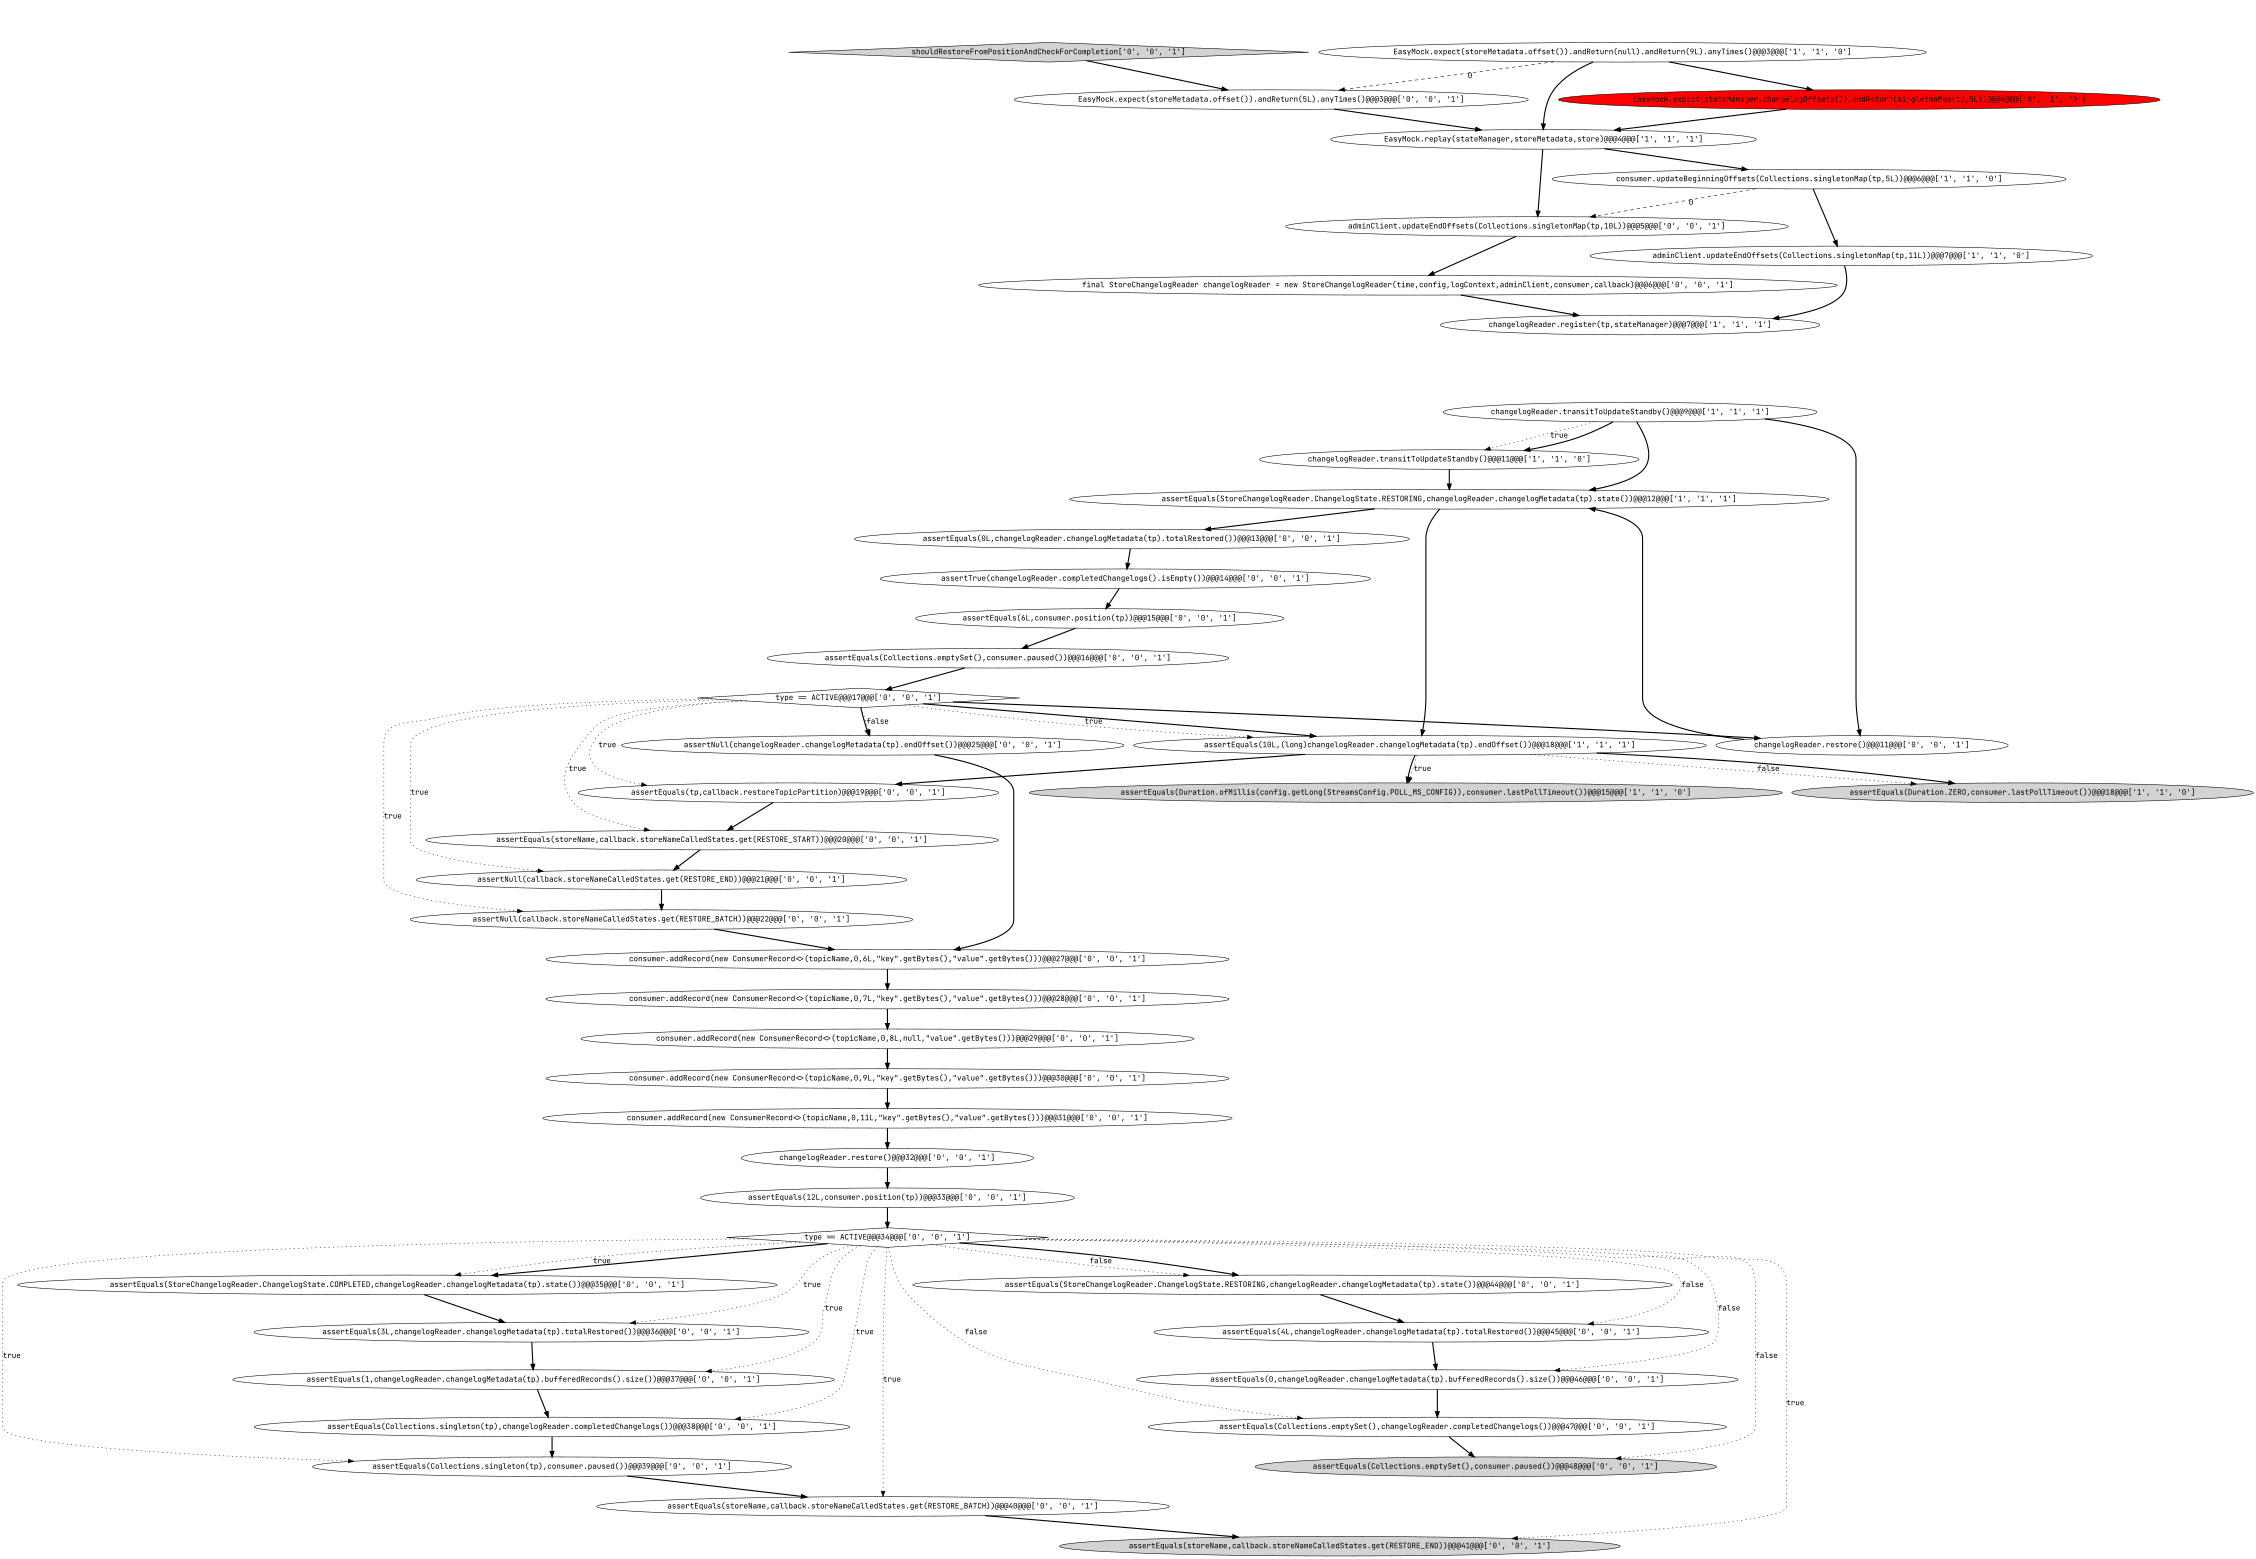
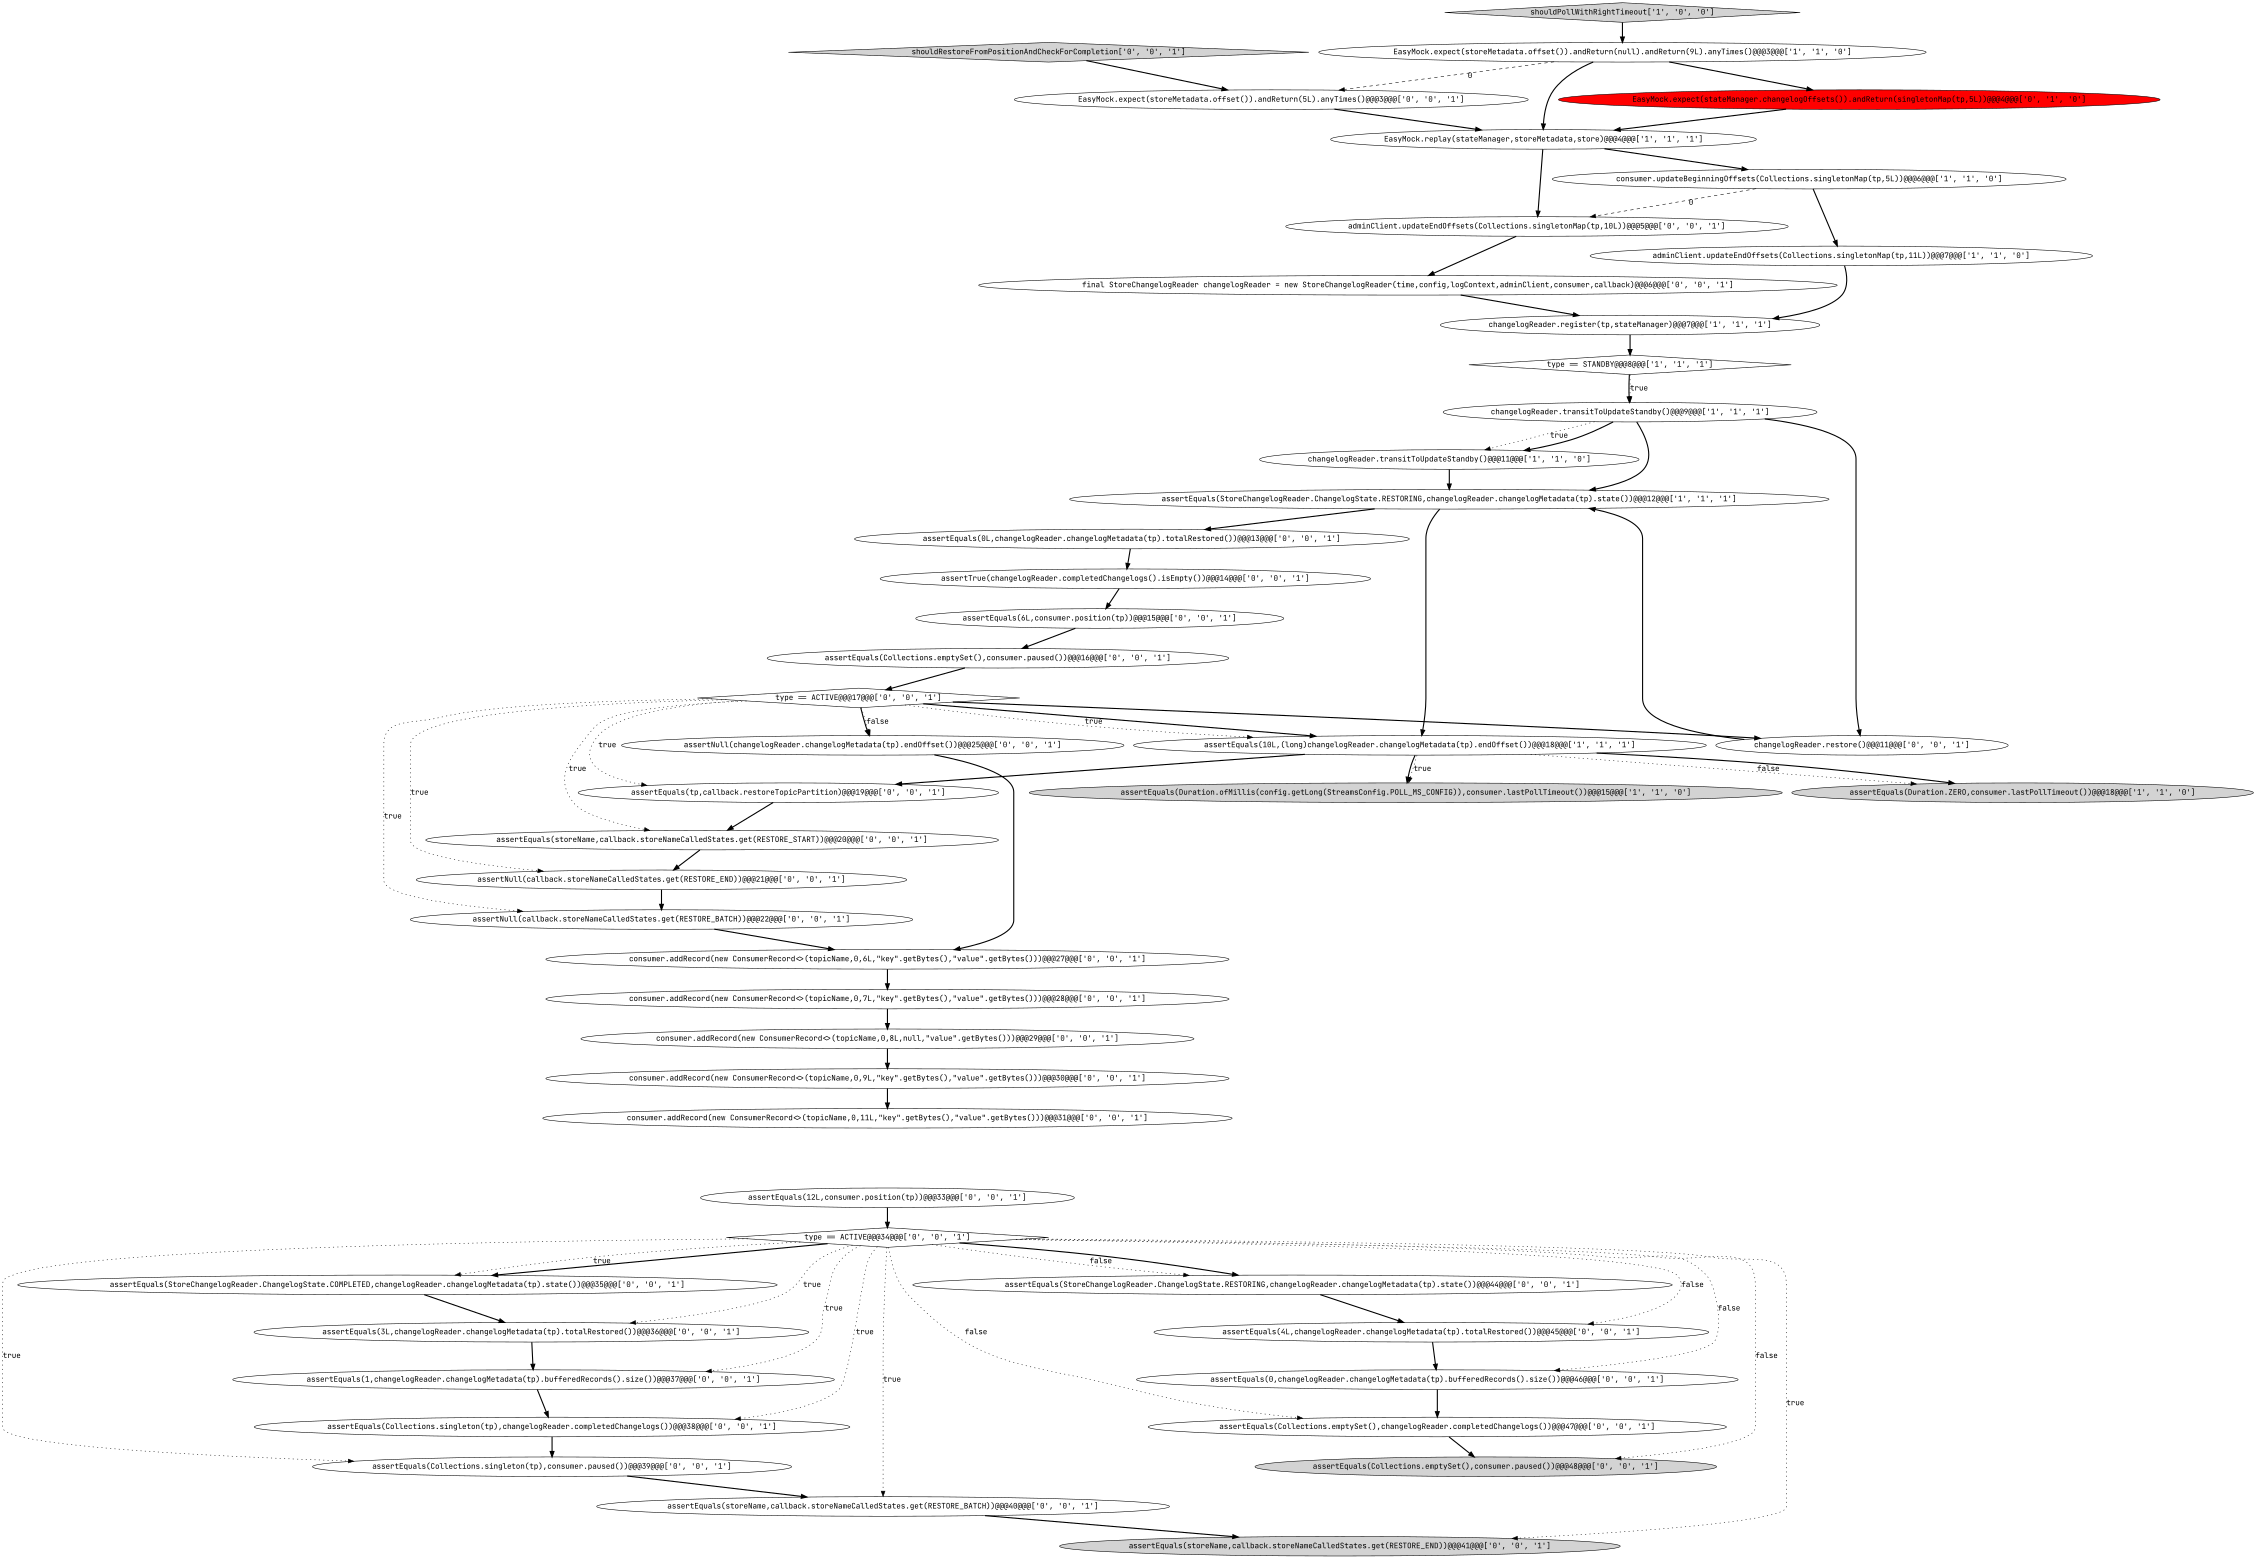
none -> (1622, 13)
none -> (1630, 365)
(887, 1158) -> none
